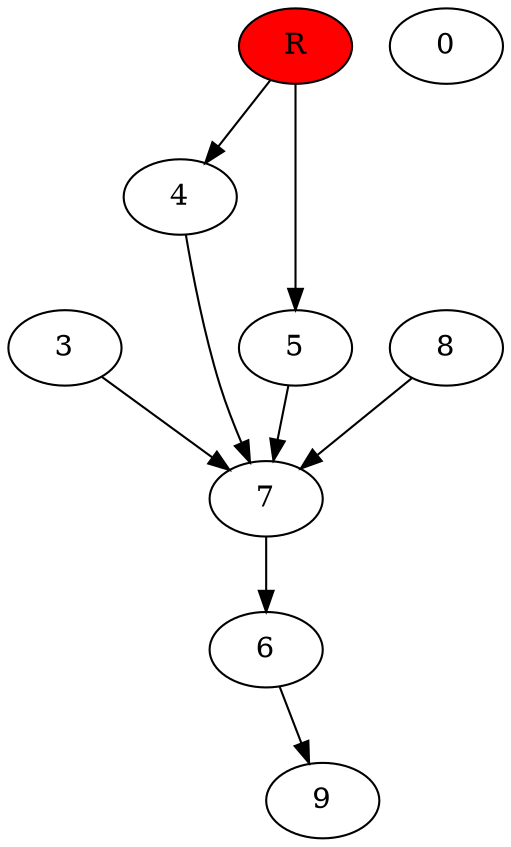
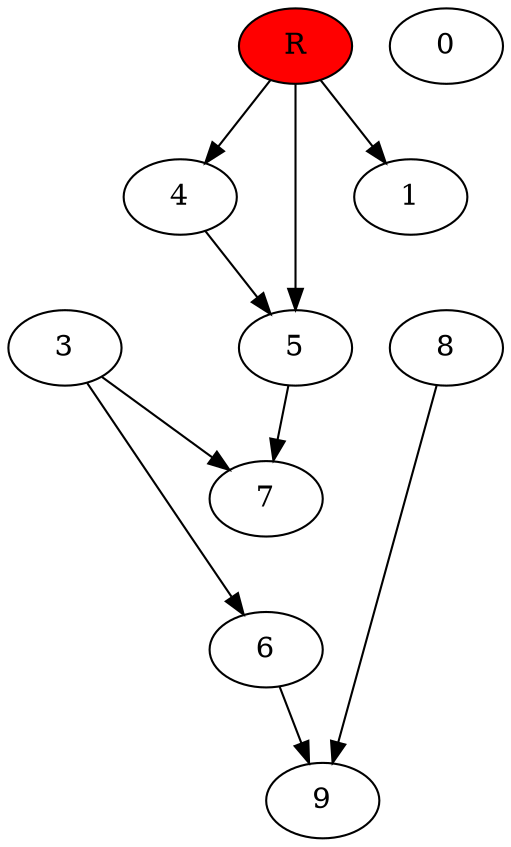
none -> (411, 197)
(208, 340) -> (231, 264)
(365, 417) -> (387, 564)
(266, 564) -> (159, 490)
